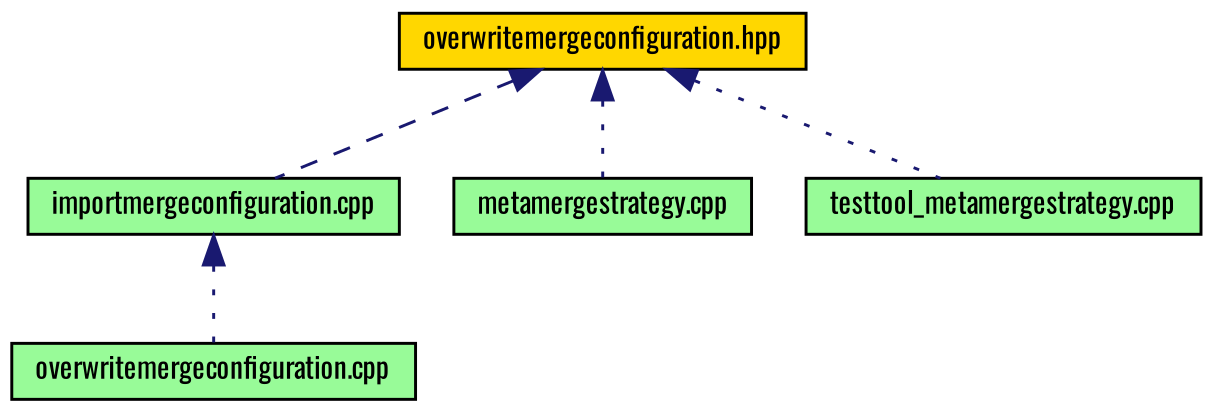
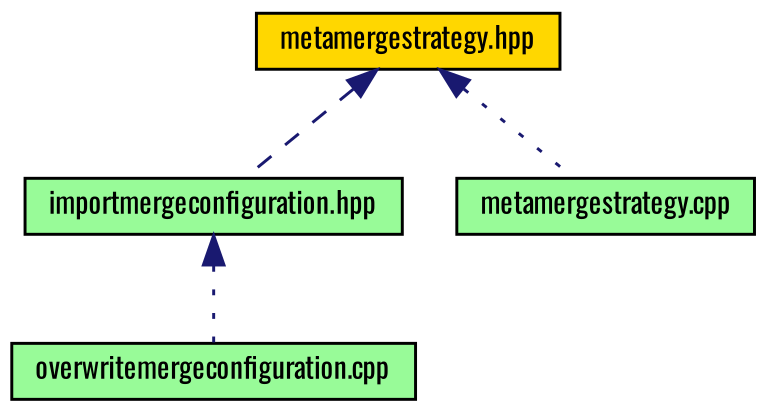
(603, 41) -> (408, 41)
(214, 206) -> (214, 206)
(1004, 206) -> none
